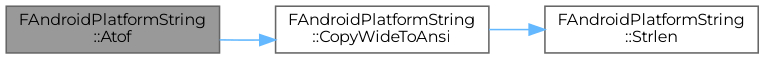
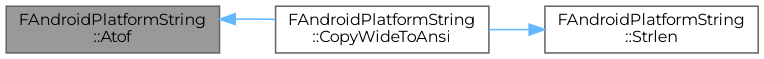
(240, 40) -> (255, 19)
